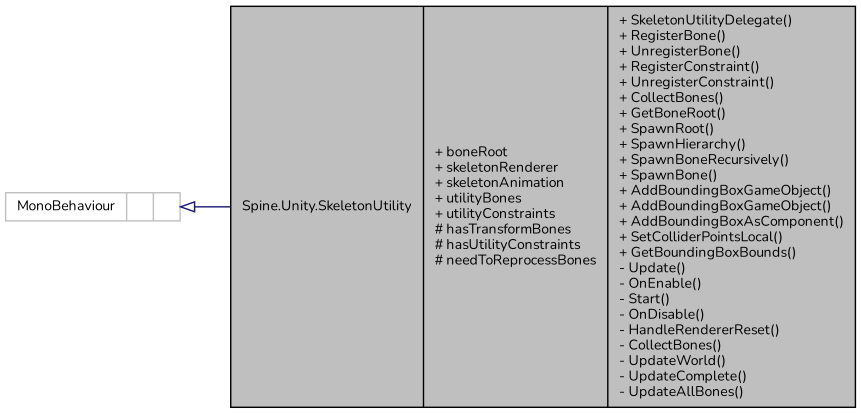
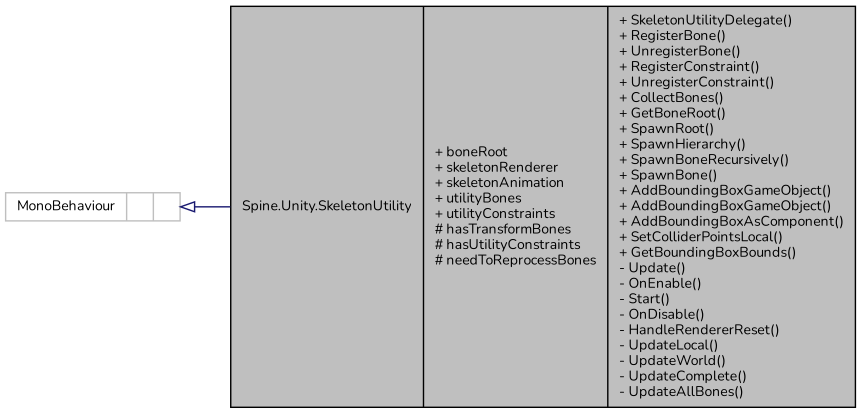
(670, 345) -> (669, 345)
